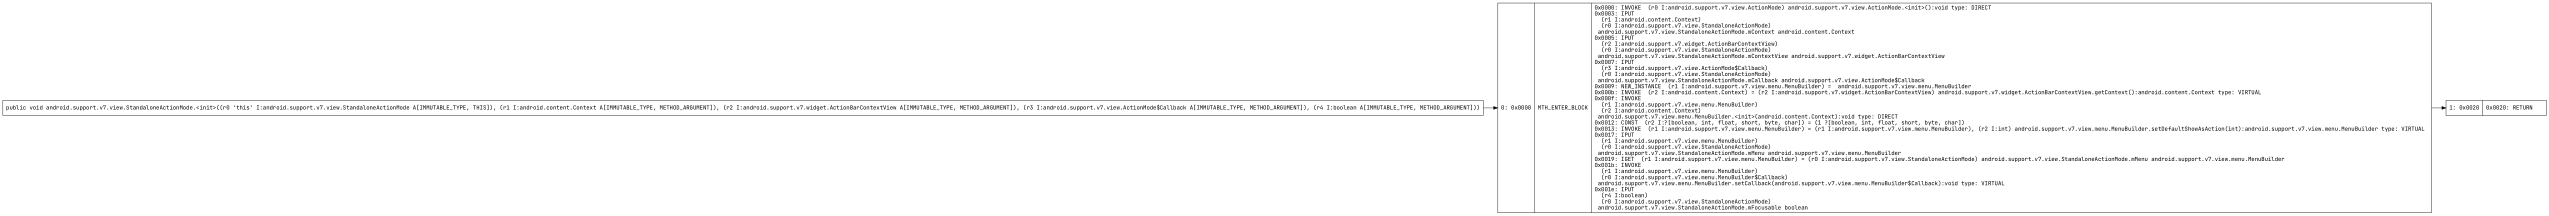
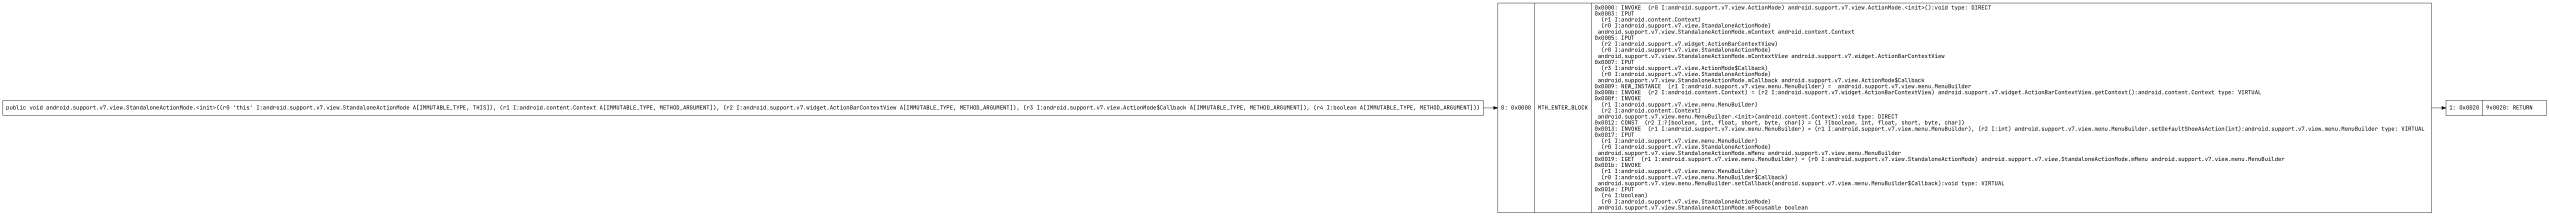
(2515, 108) -> (2515, 108)
